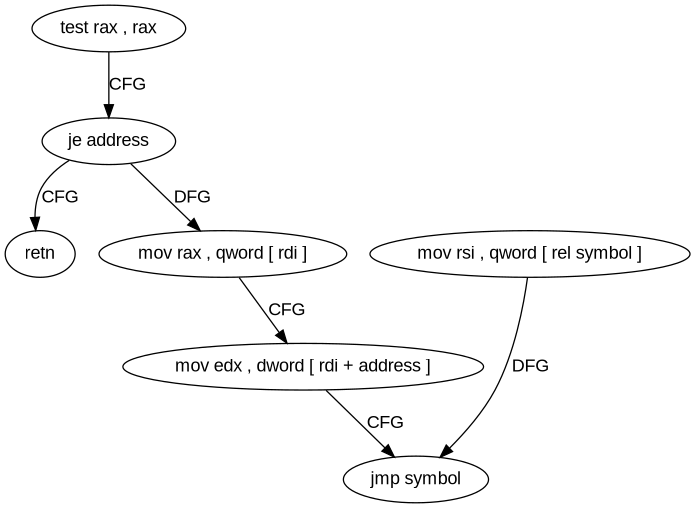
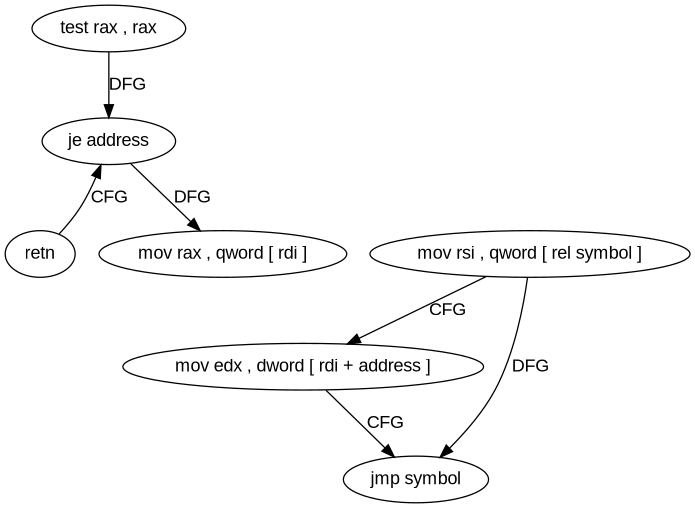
(128, 85) -> (128, 85)
(44, 184) -> (80, 207)
(259, 305) -> (423, 307)
